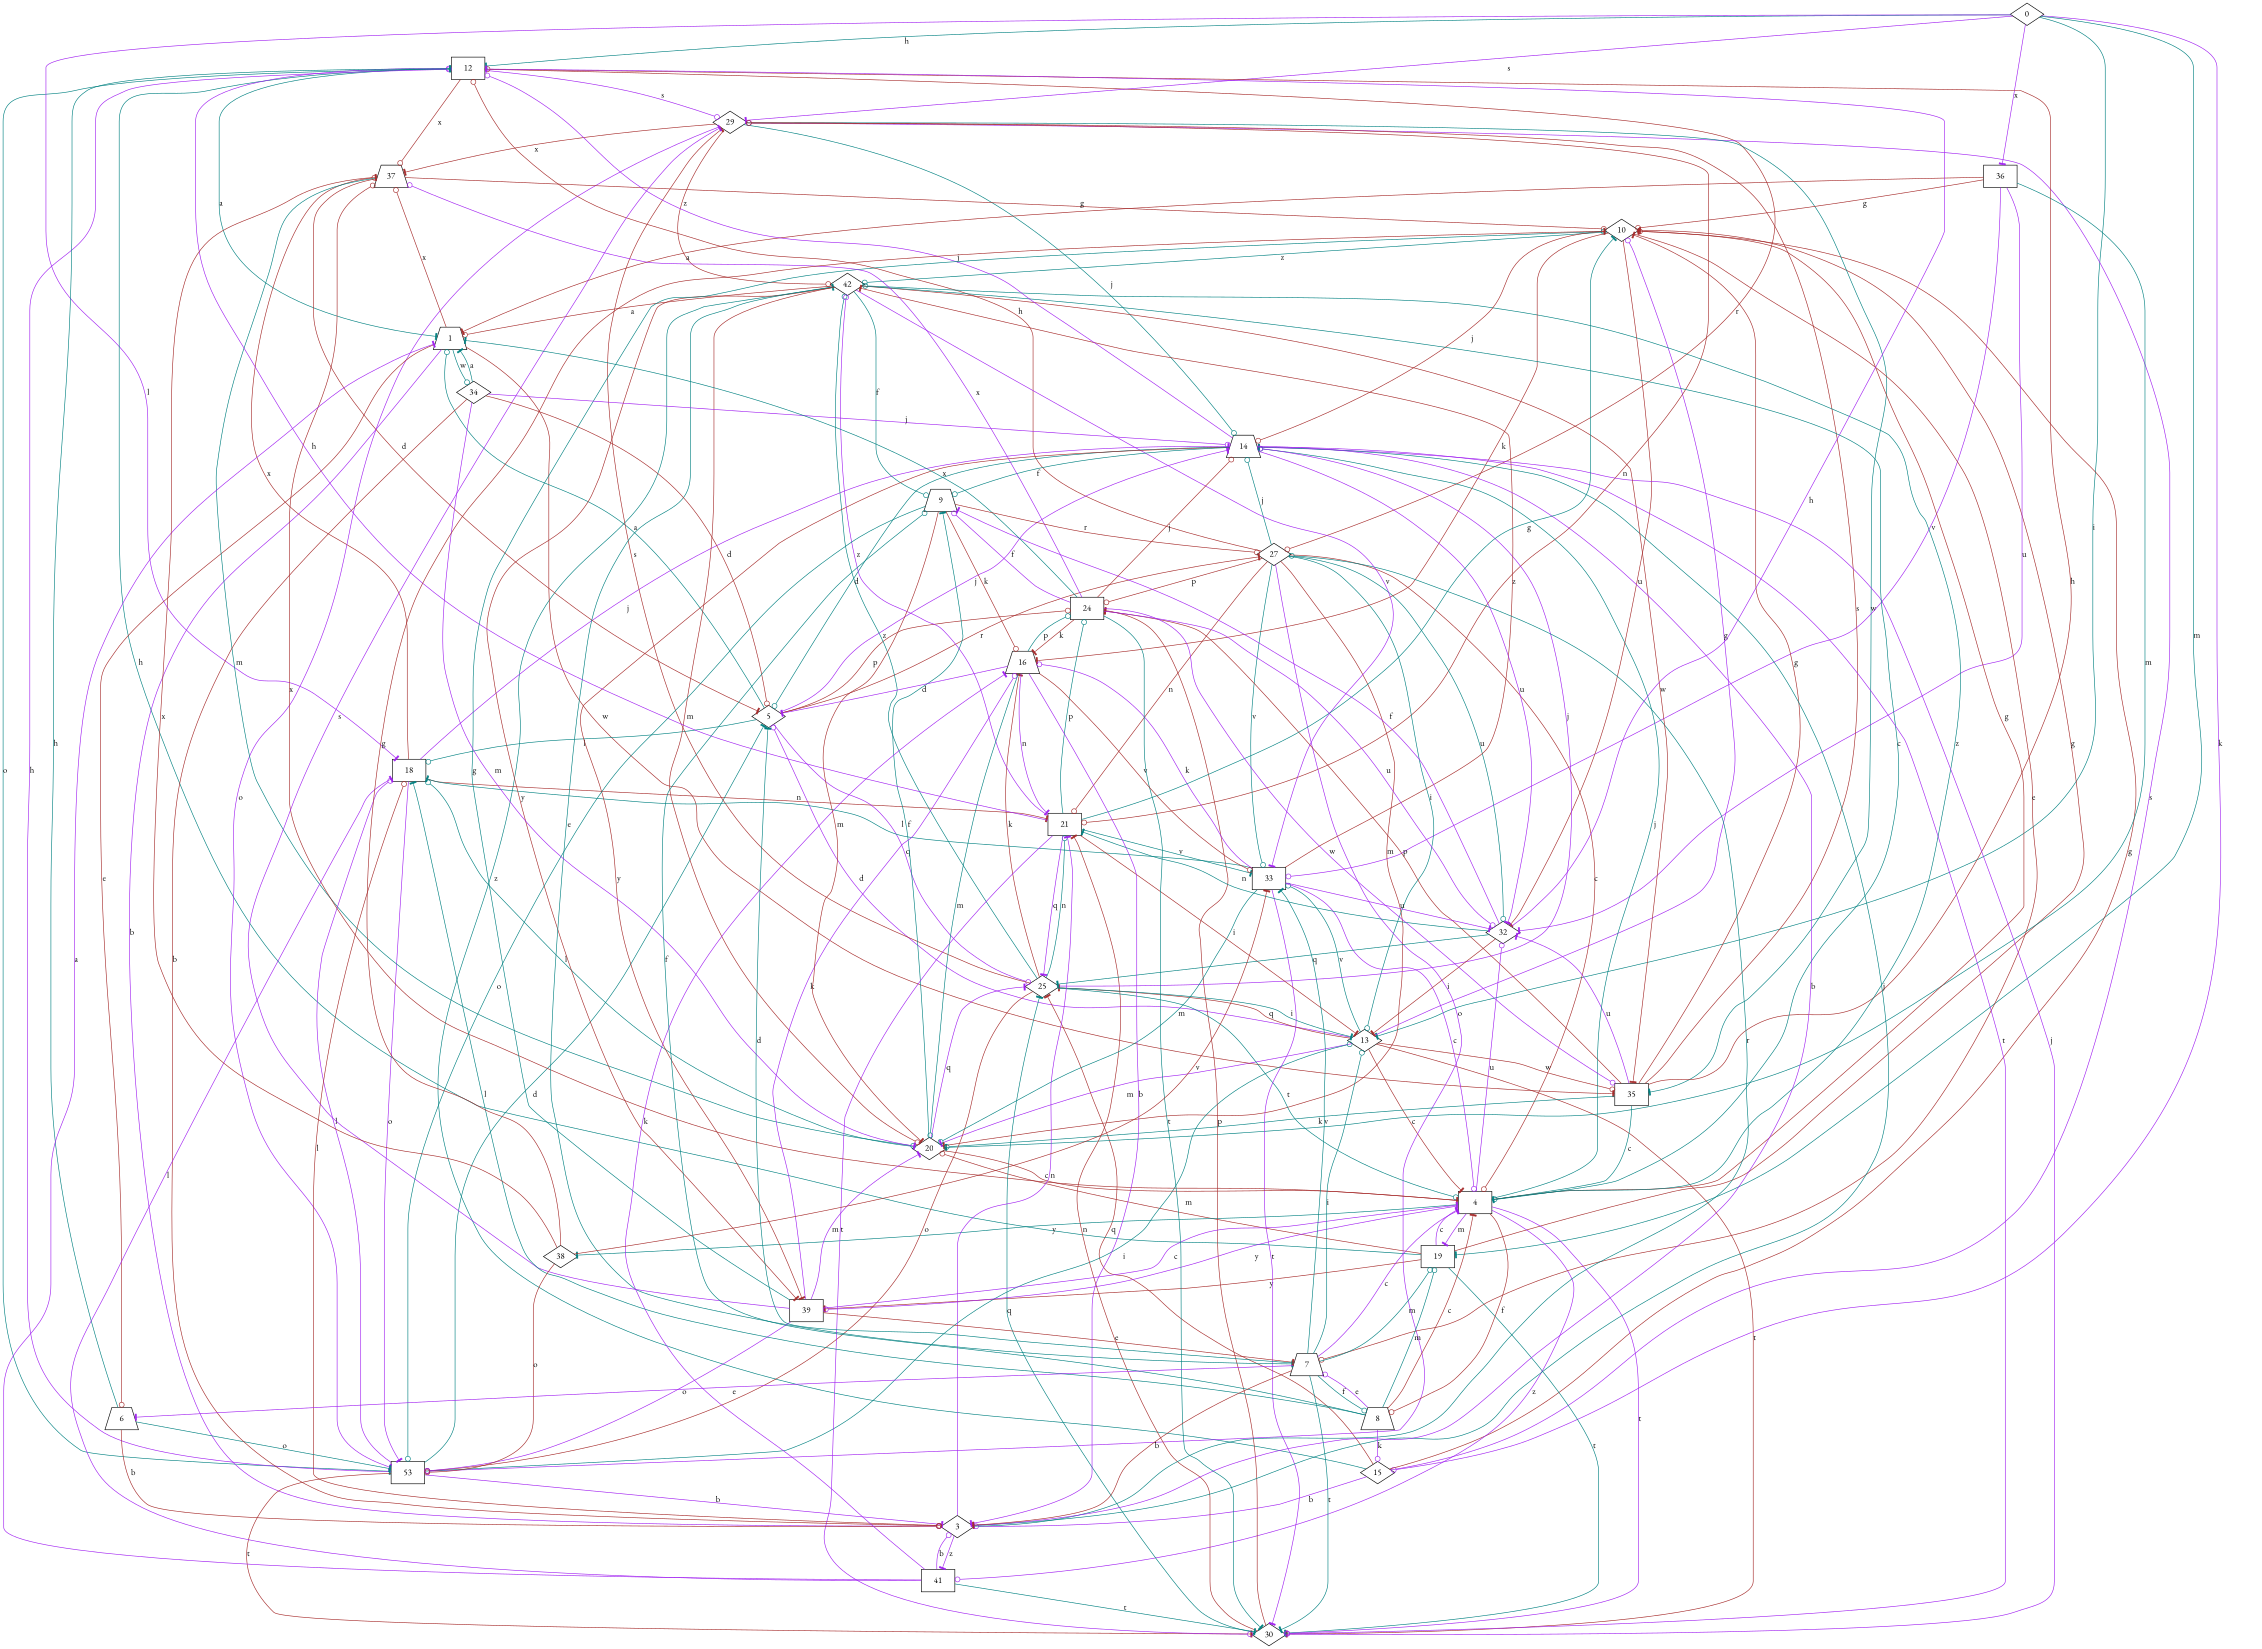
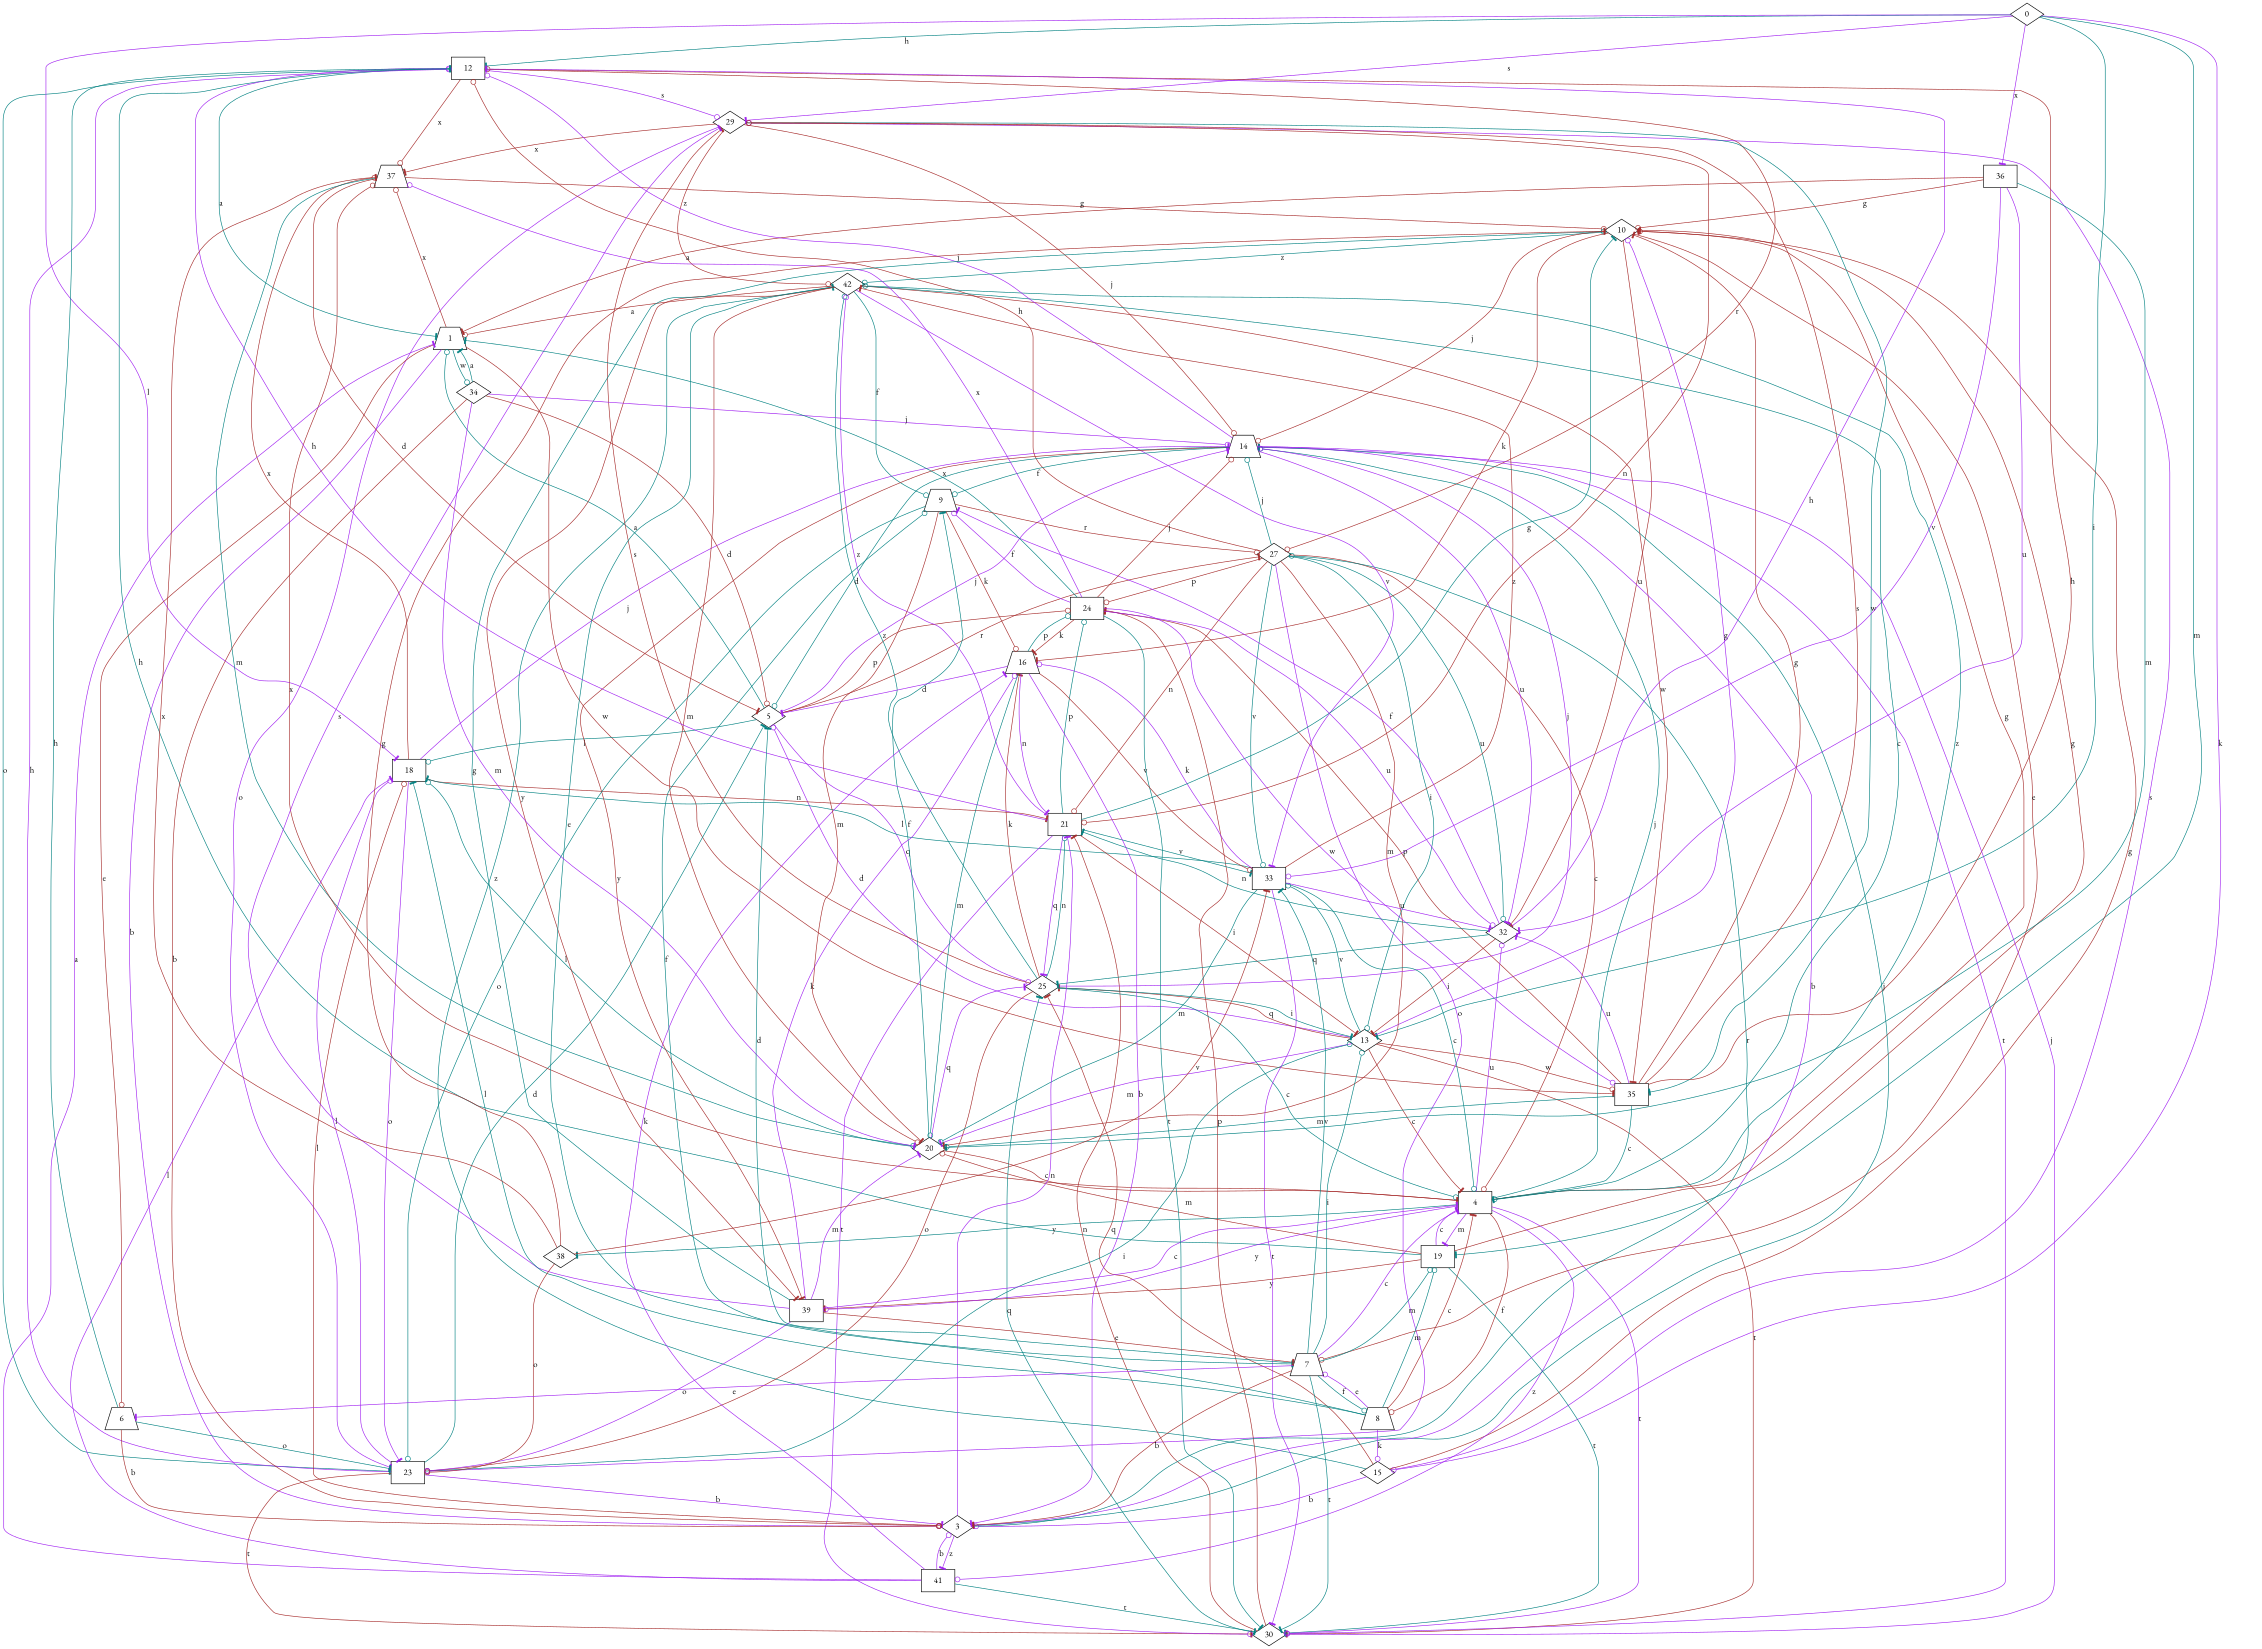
(1022, 222) -> (1022, 222)
(1435, 992) -> (1435, 992)
(1289, 1095) -> (1289, 1095)
(1321, 1122) -> (1321, 1122)
(408, 1473) -> (408, 1473)
